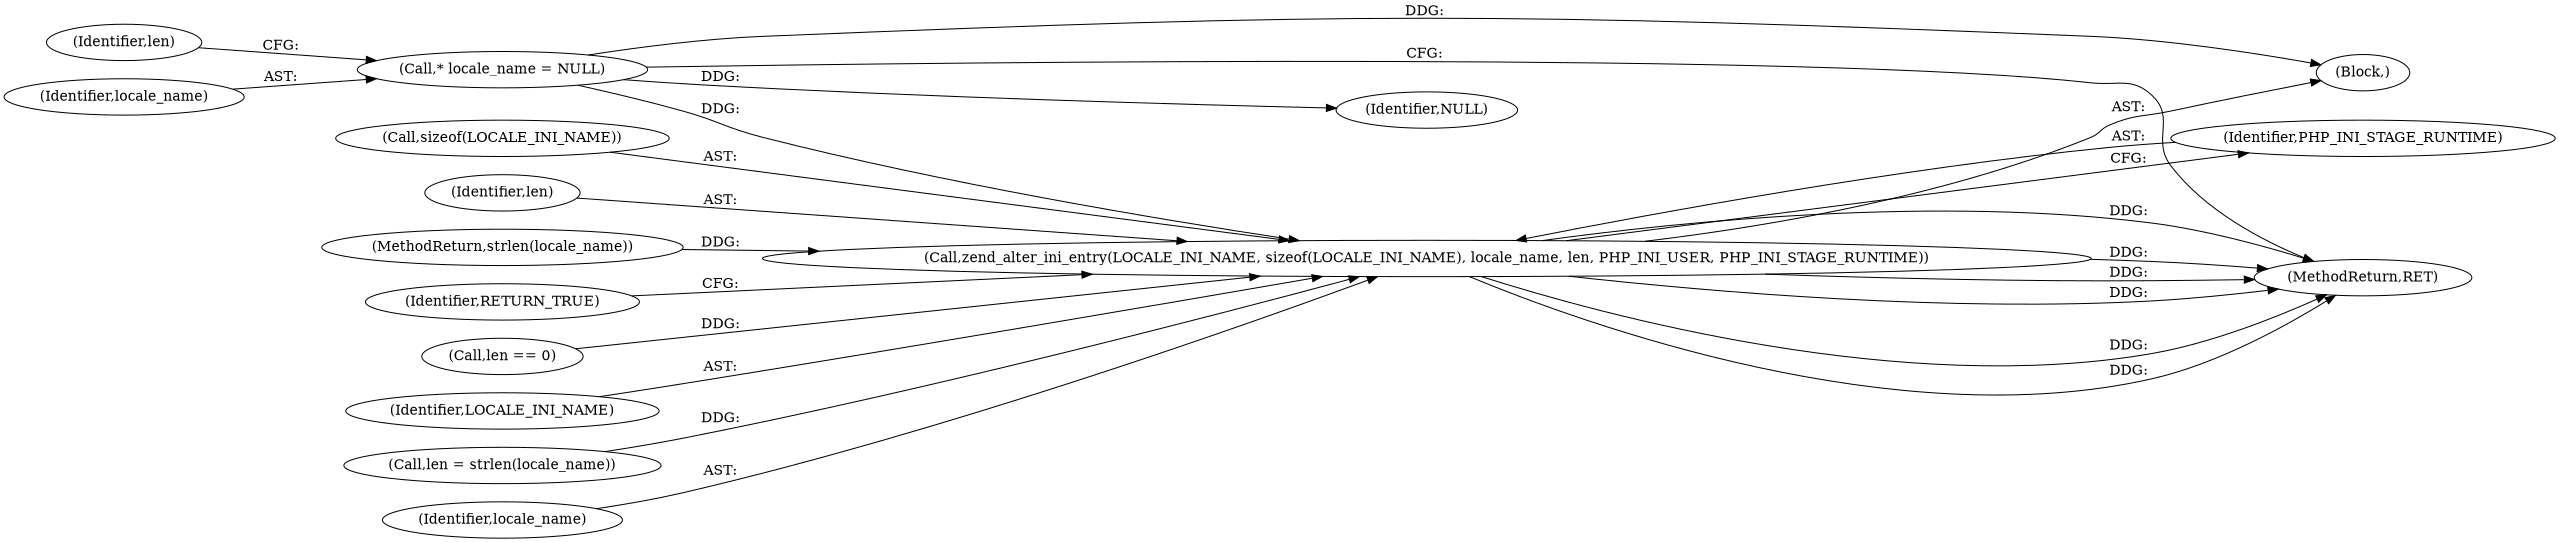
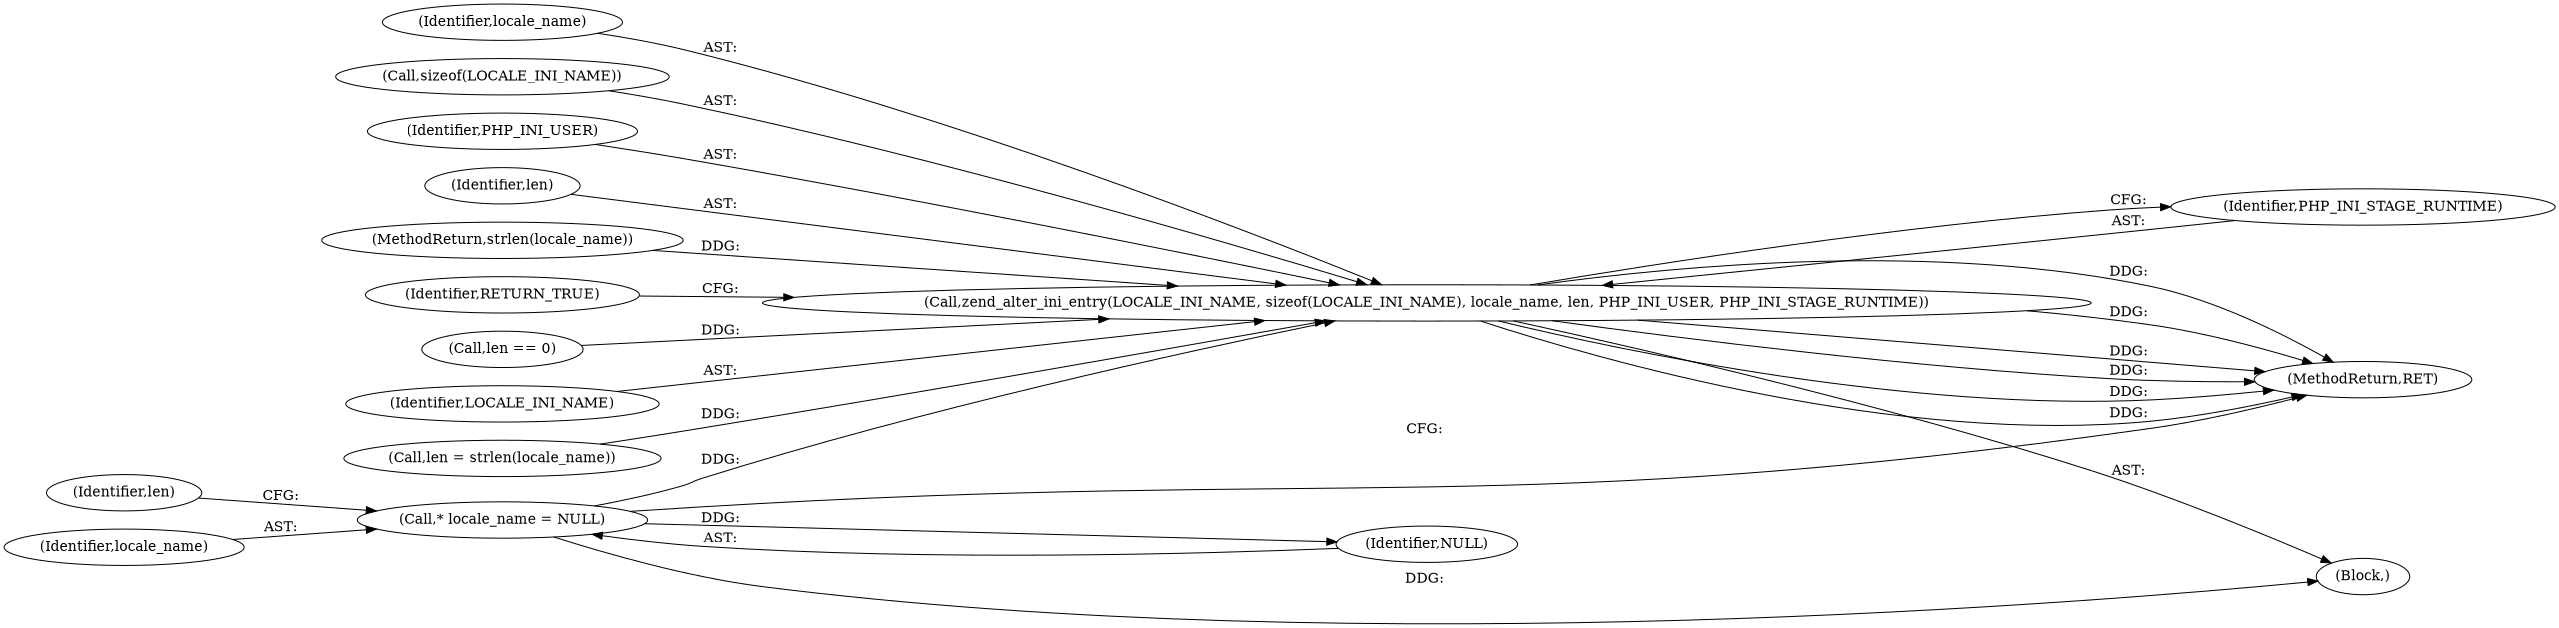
none -> (502, 131)
none -> (970, 555)
